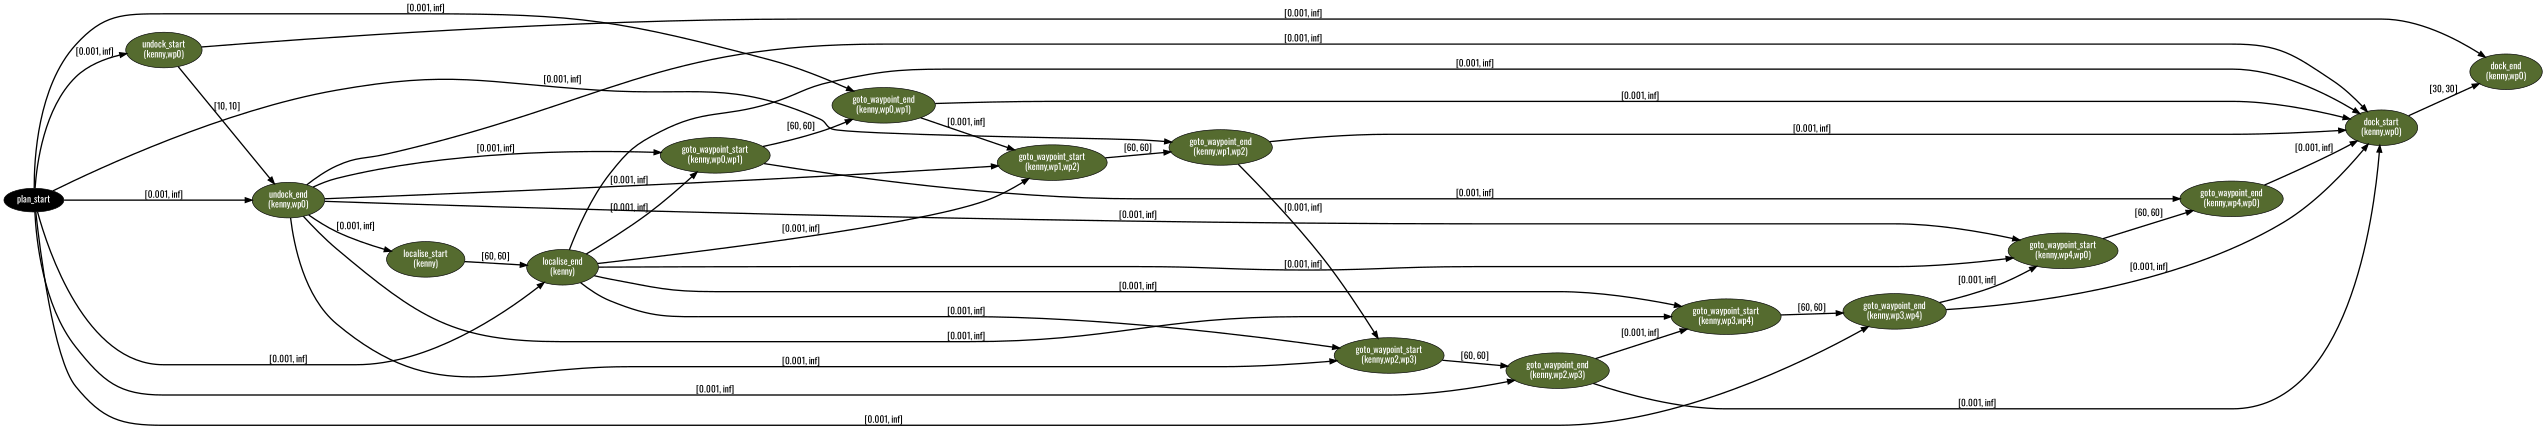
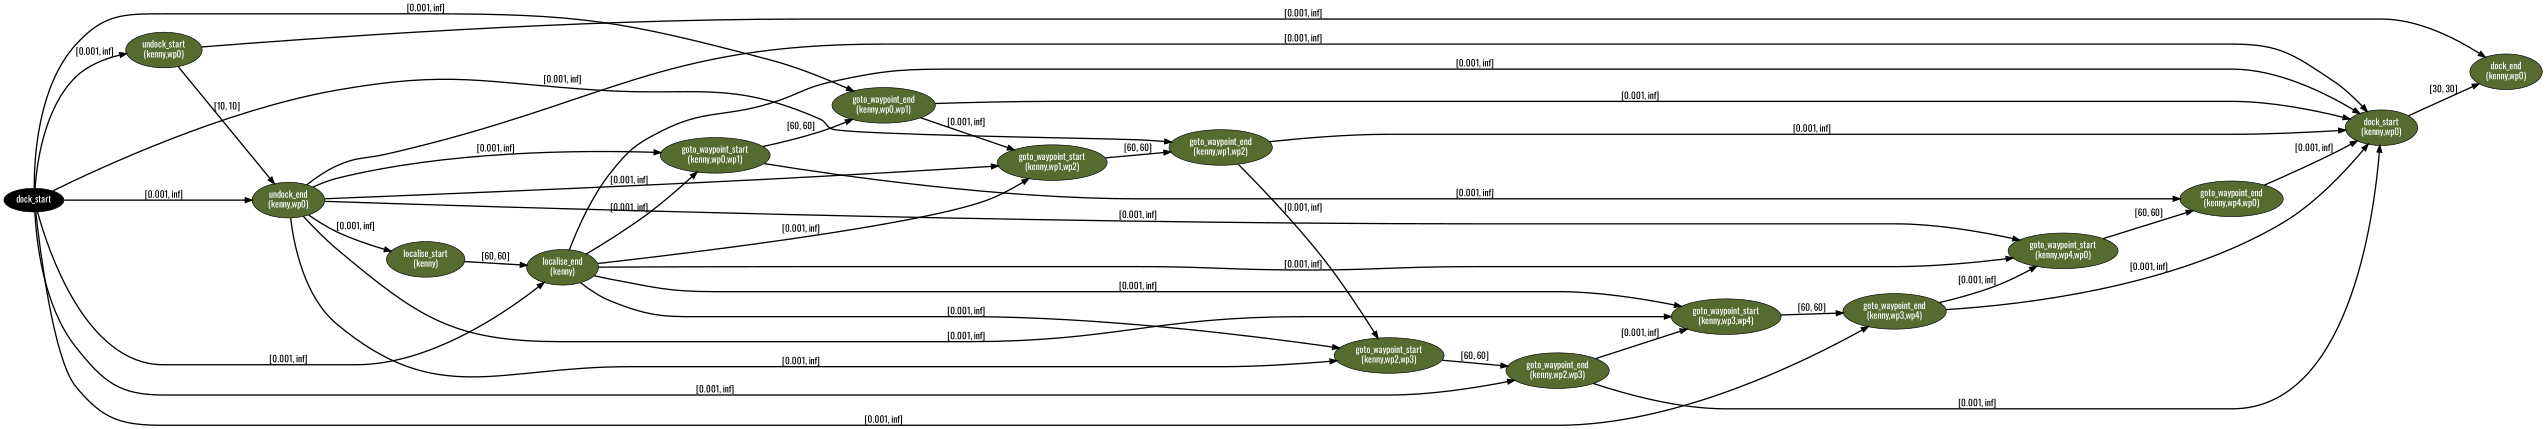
(34, 200) -> (34, 200)
